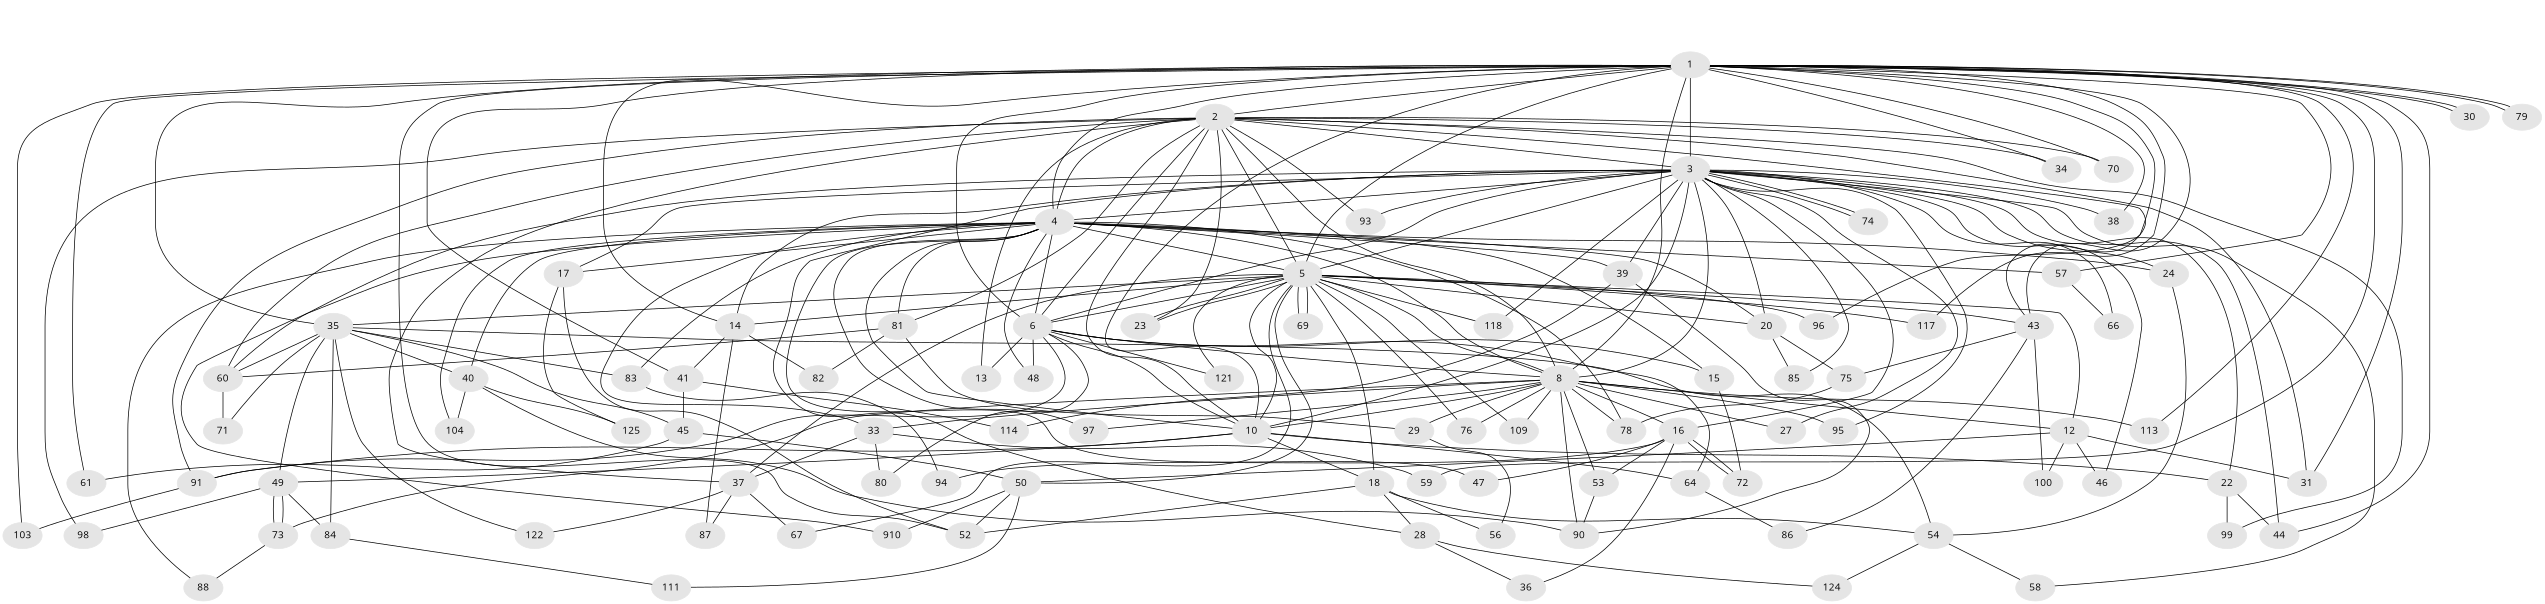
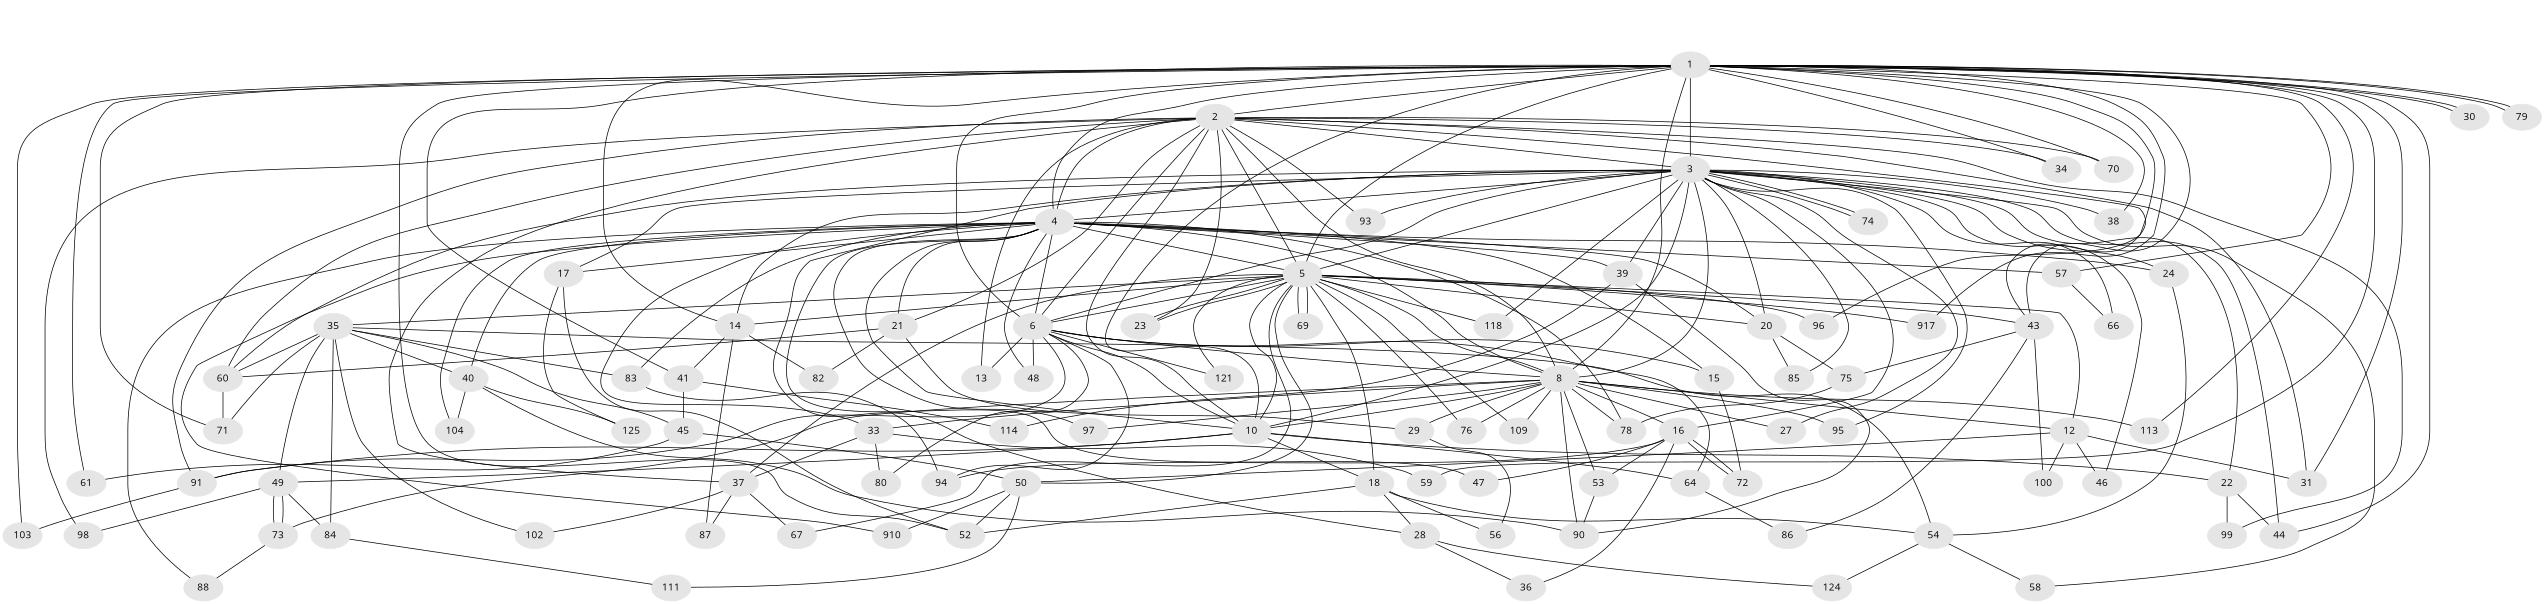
(402, 103) -> (712, 76)
(898, 326) -> (898, 326)
(1926, 326) -> (1926, 326)
none -> (1121, 435)
(535, 536) -> (535, 536)
